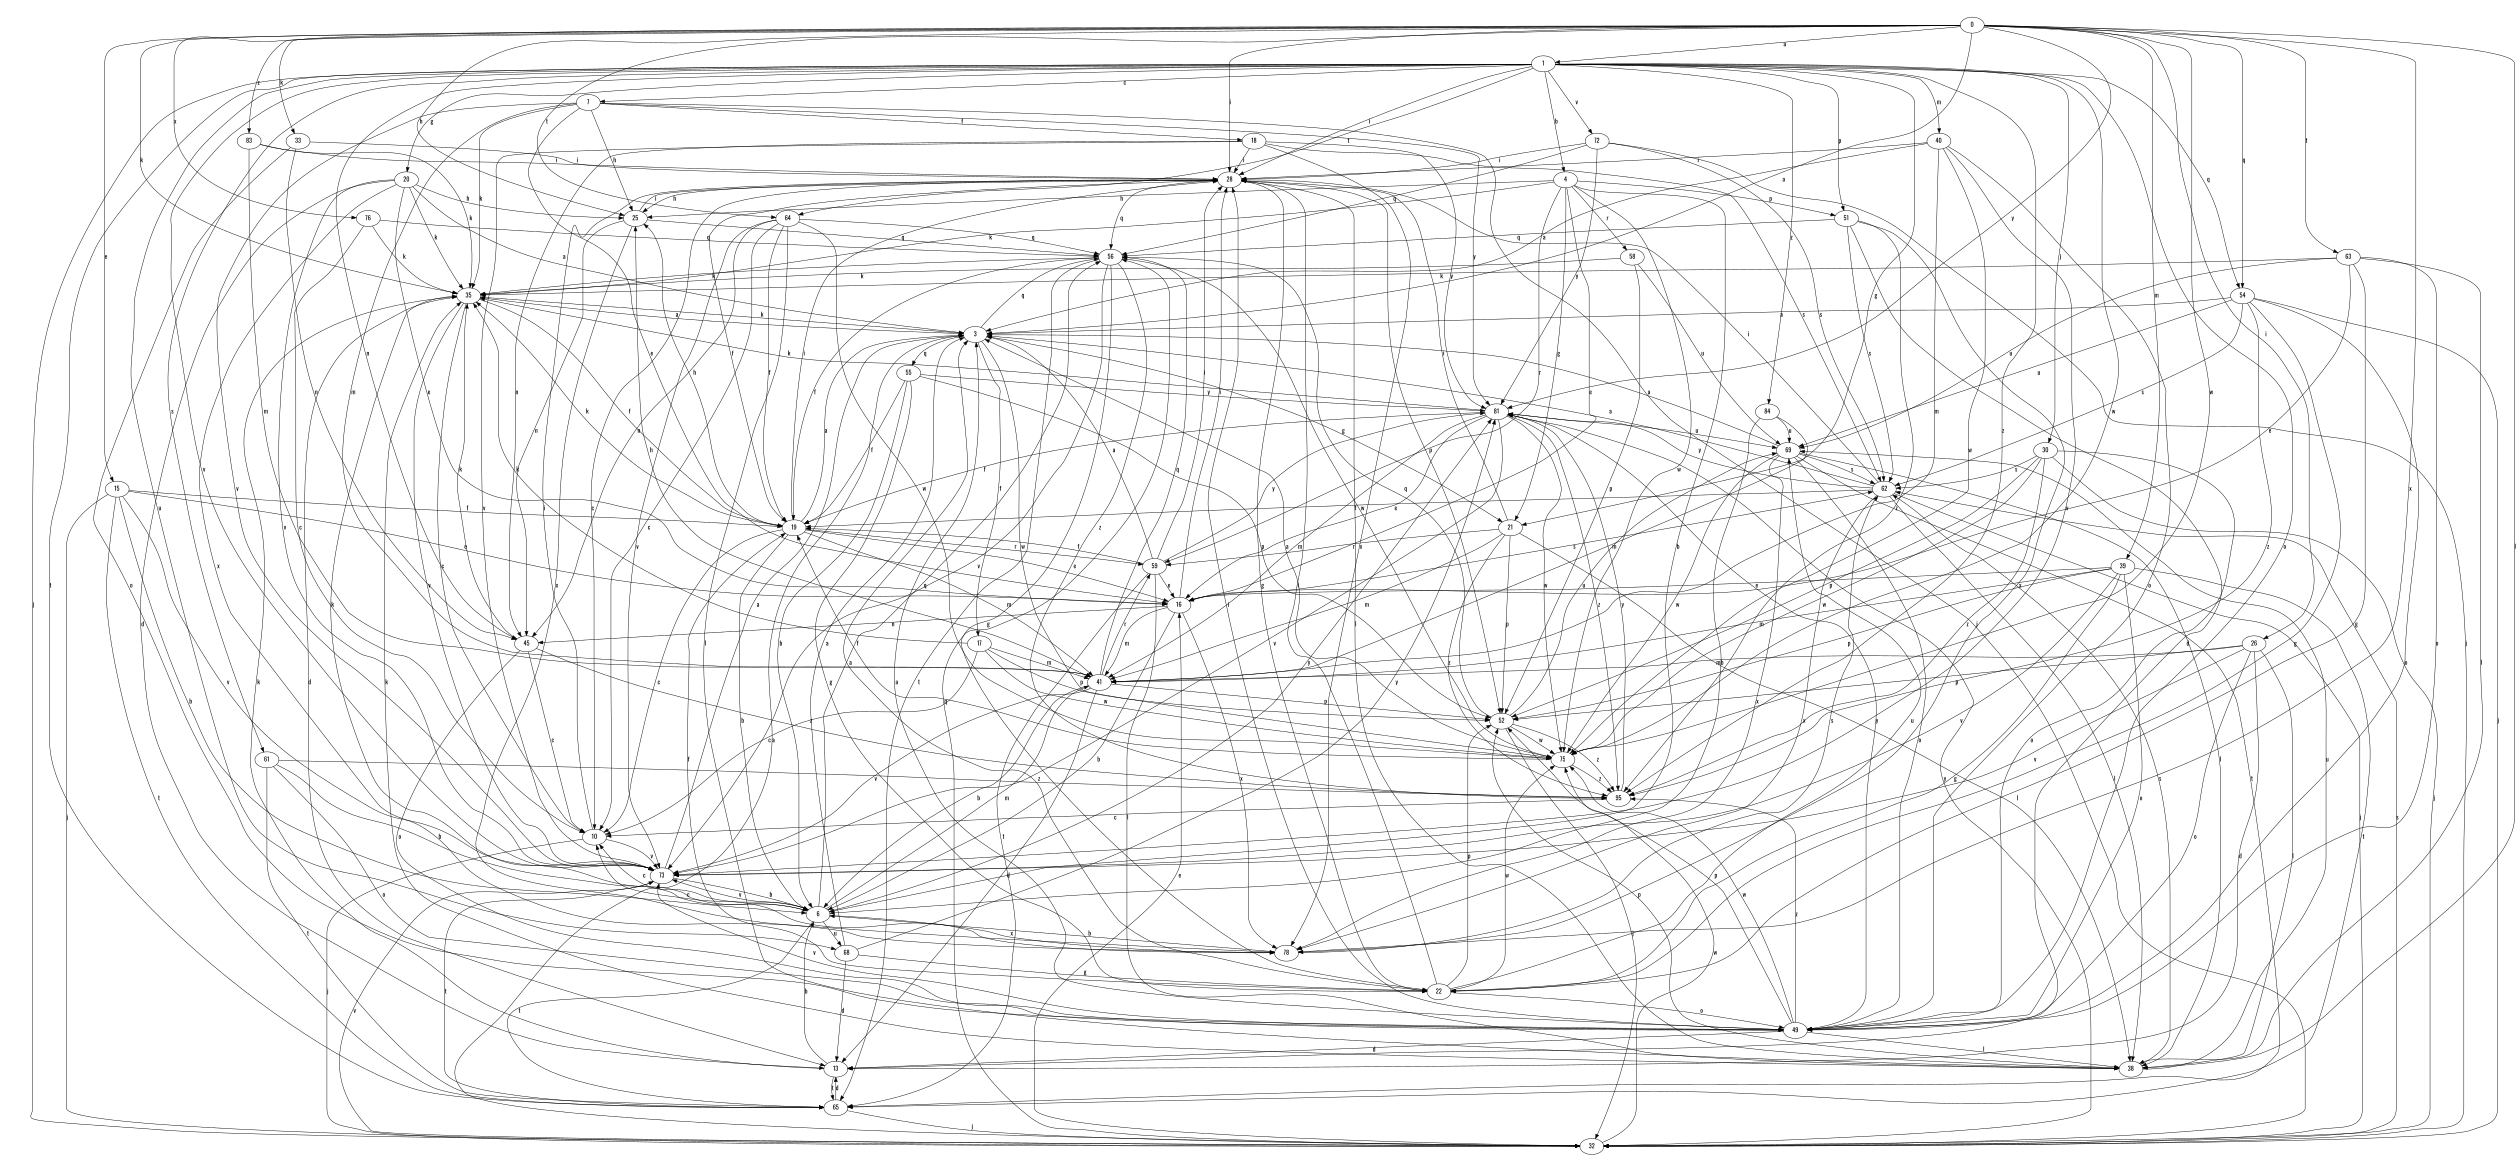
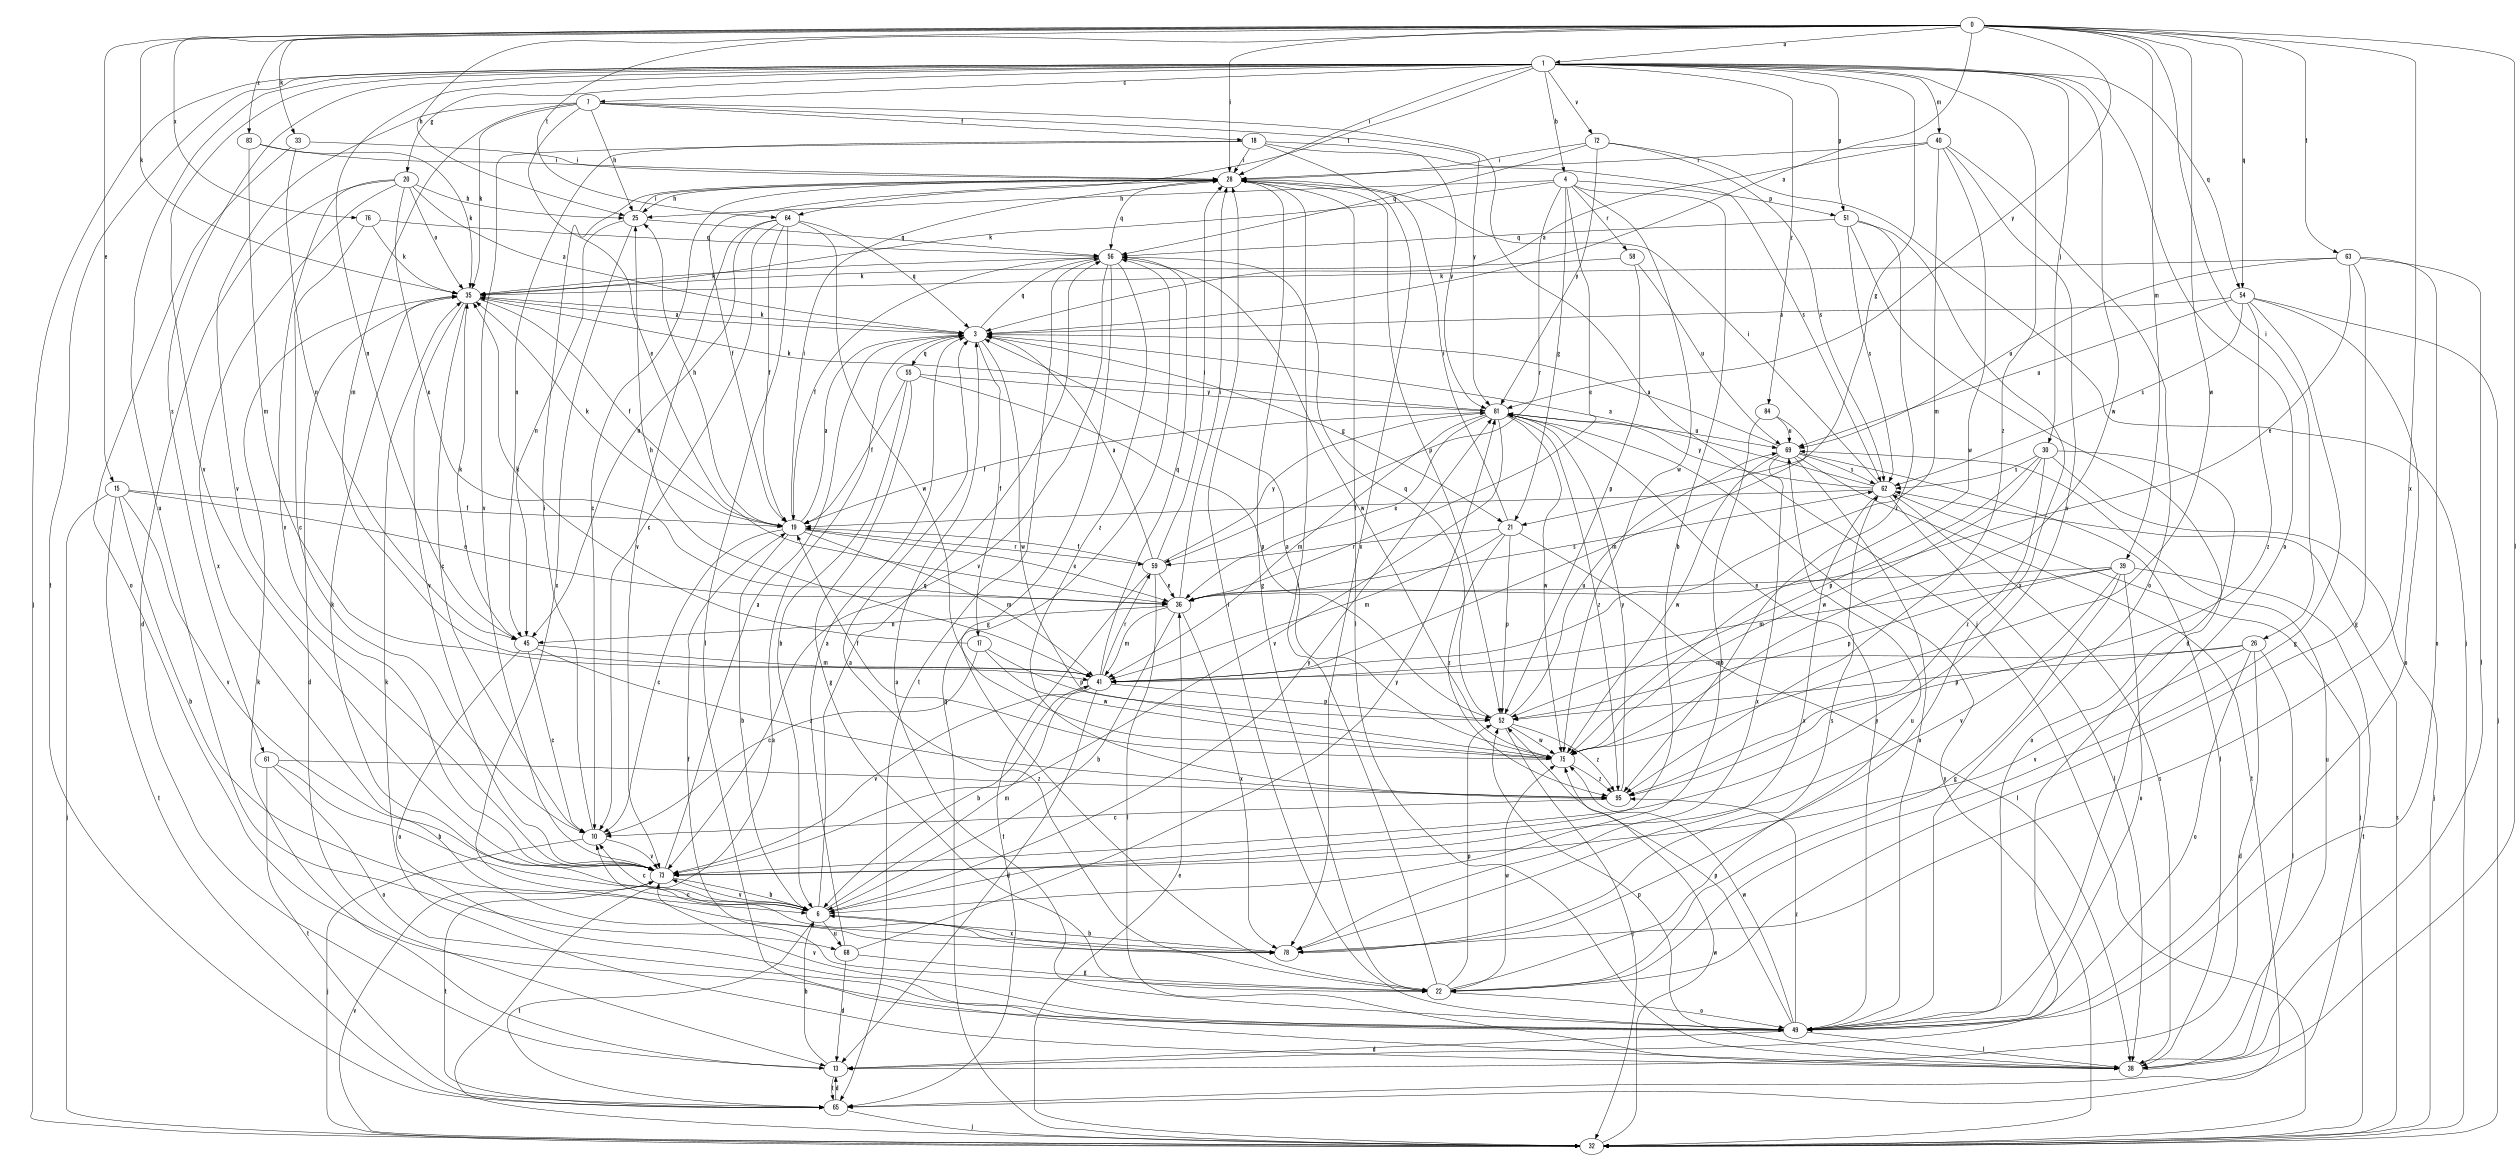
(948, 229) -> (884, 259)
(436, 238) -> (436, 238)
(1179, 605) -> (1179, 605)
(1037, 662) -> (783, 664)
